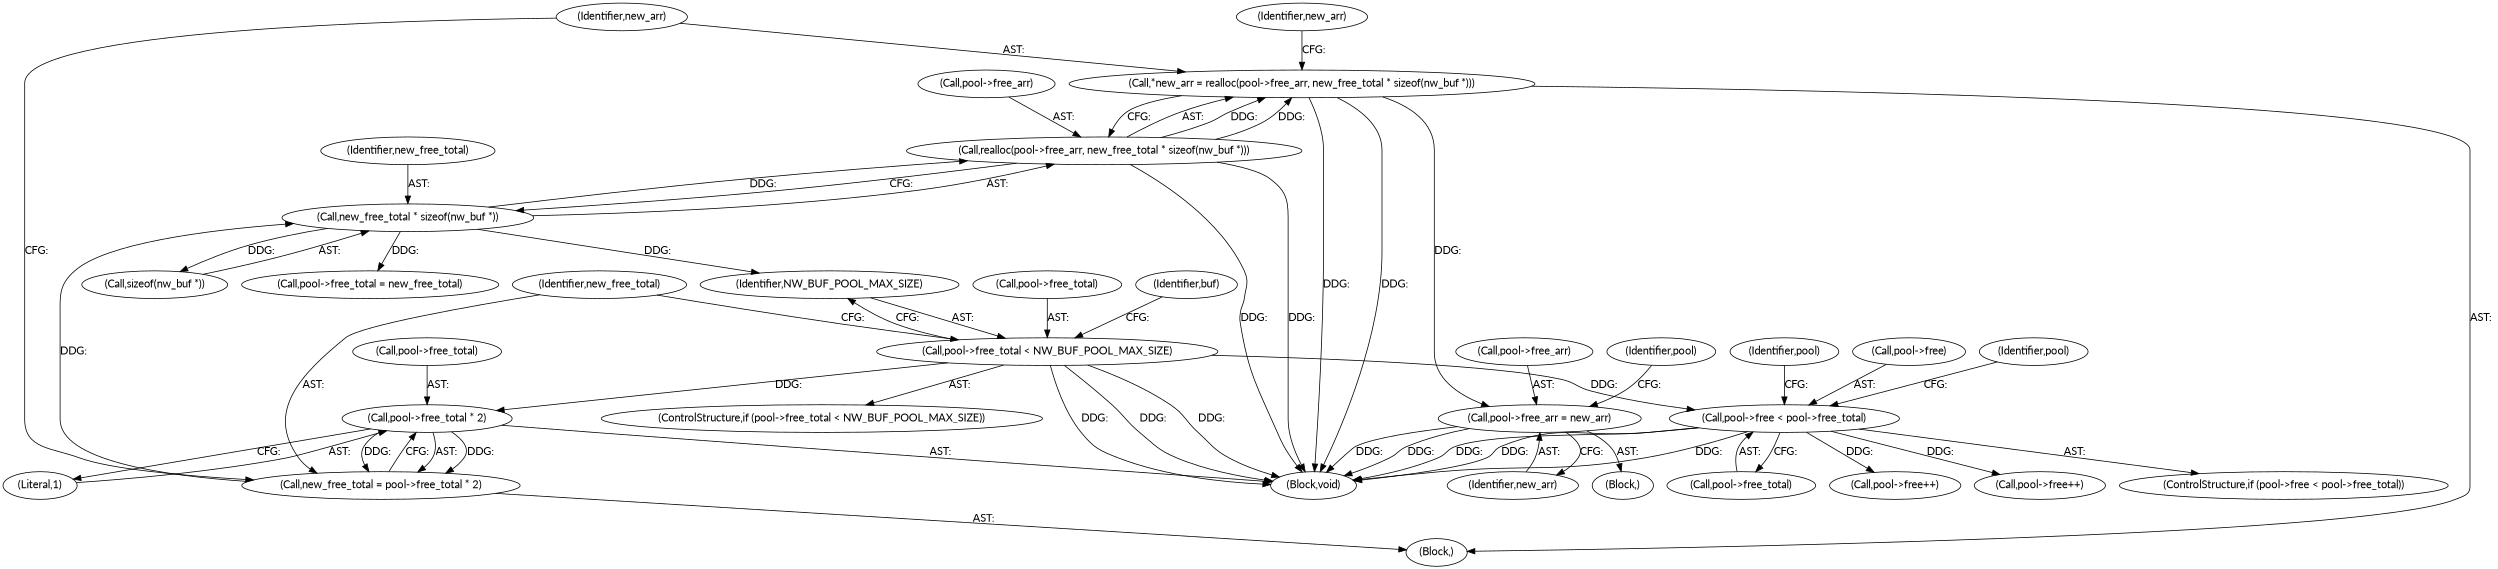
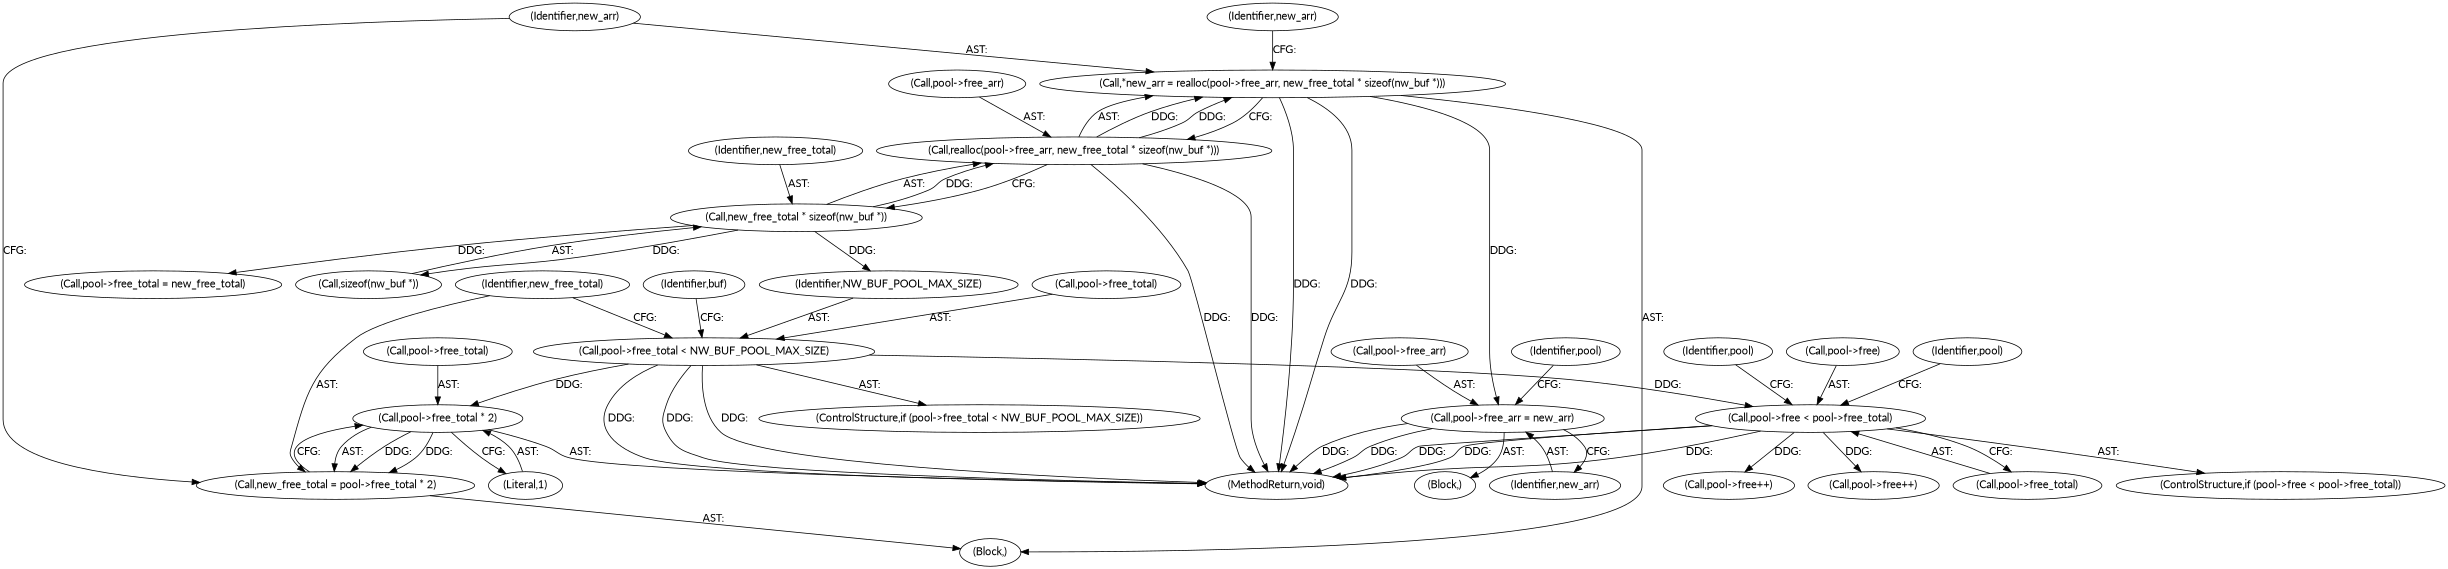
(903, 327) -> none
(60, 338) -> none
(1314, 486) -> (1277, 486)
